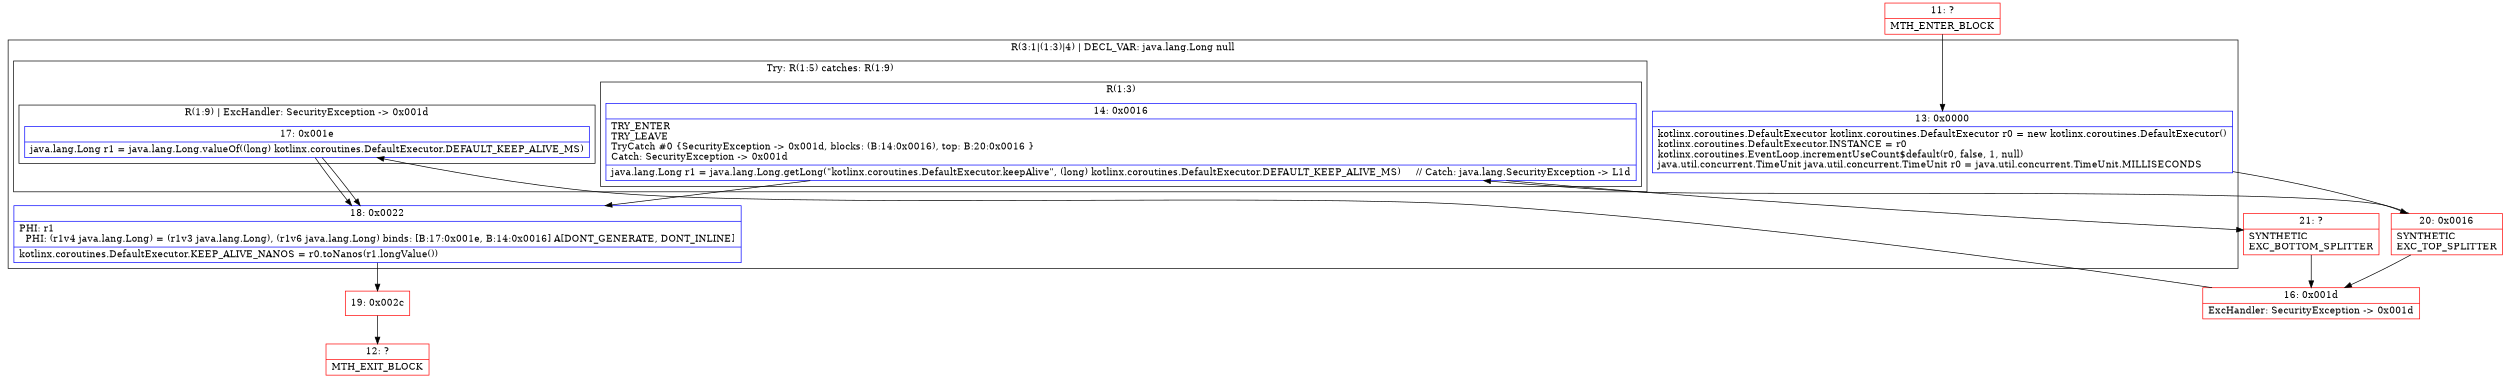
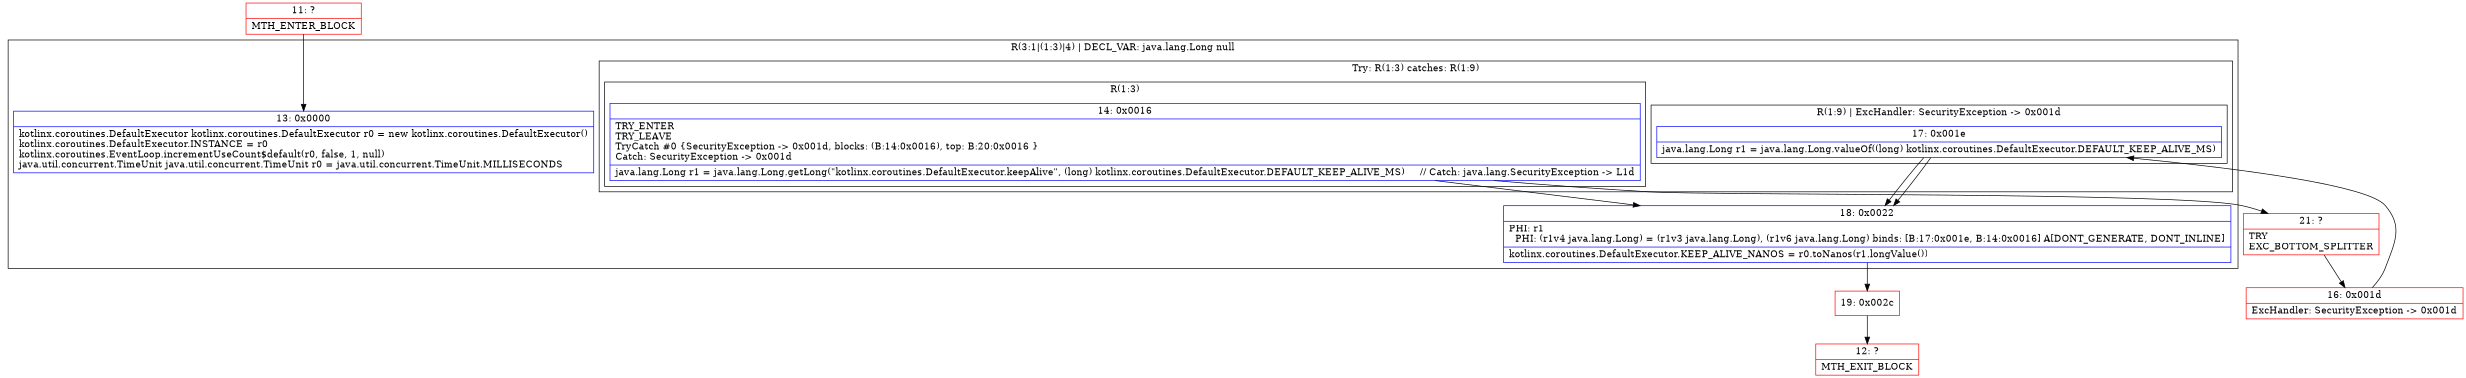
(830, 69) -> (1416, 69)
(2447, 234) -> none
(2279, 237) -> (2258, 237)
